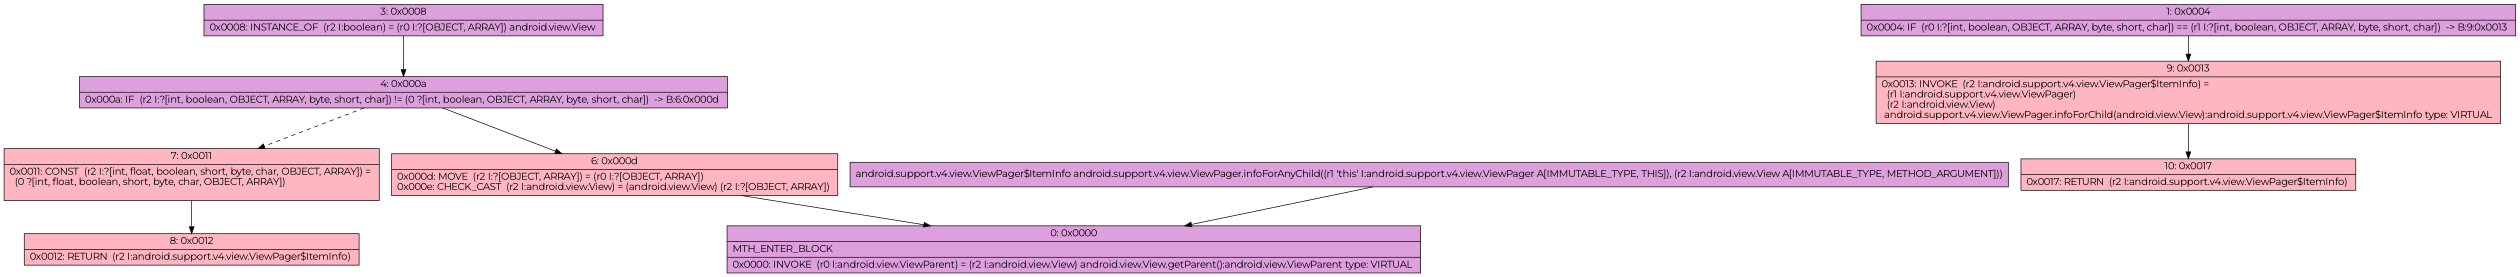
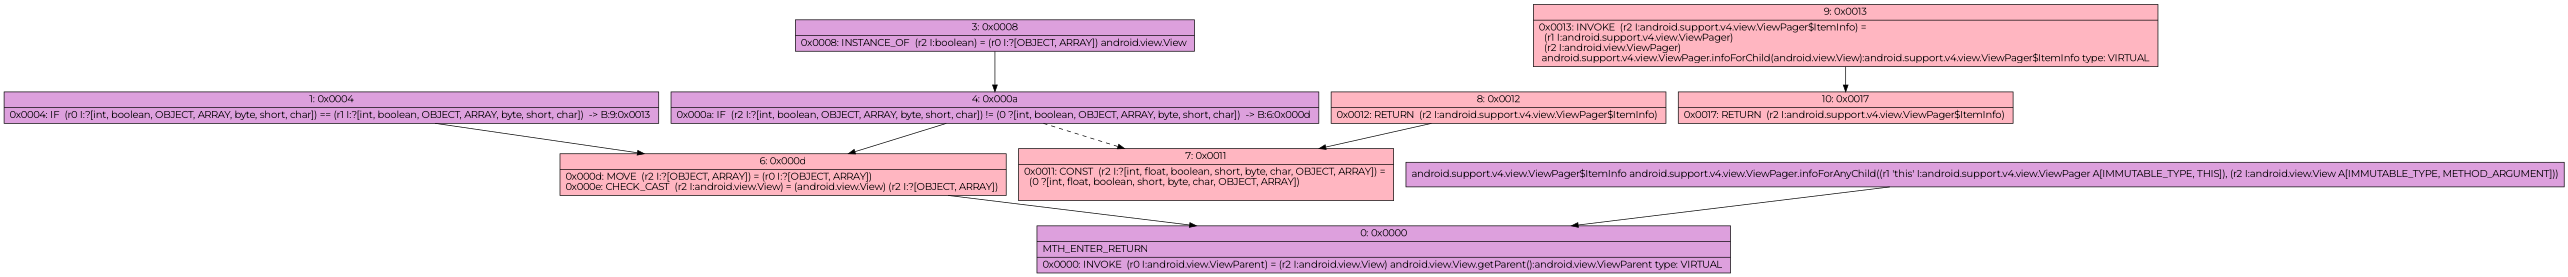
(2188, 45) -> (536, 138)
(1939, 105) -> (1610, 48)
(192, 214) -> (1379, 135)
(783, 249) -> (1095, 249)
